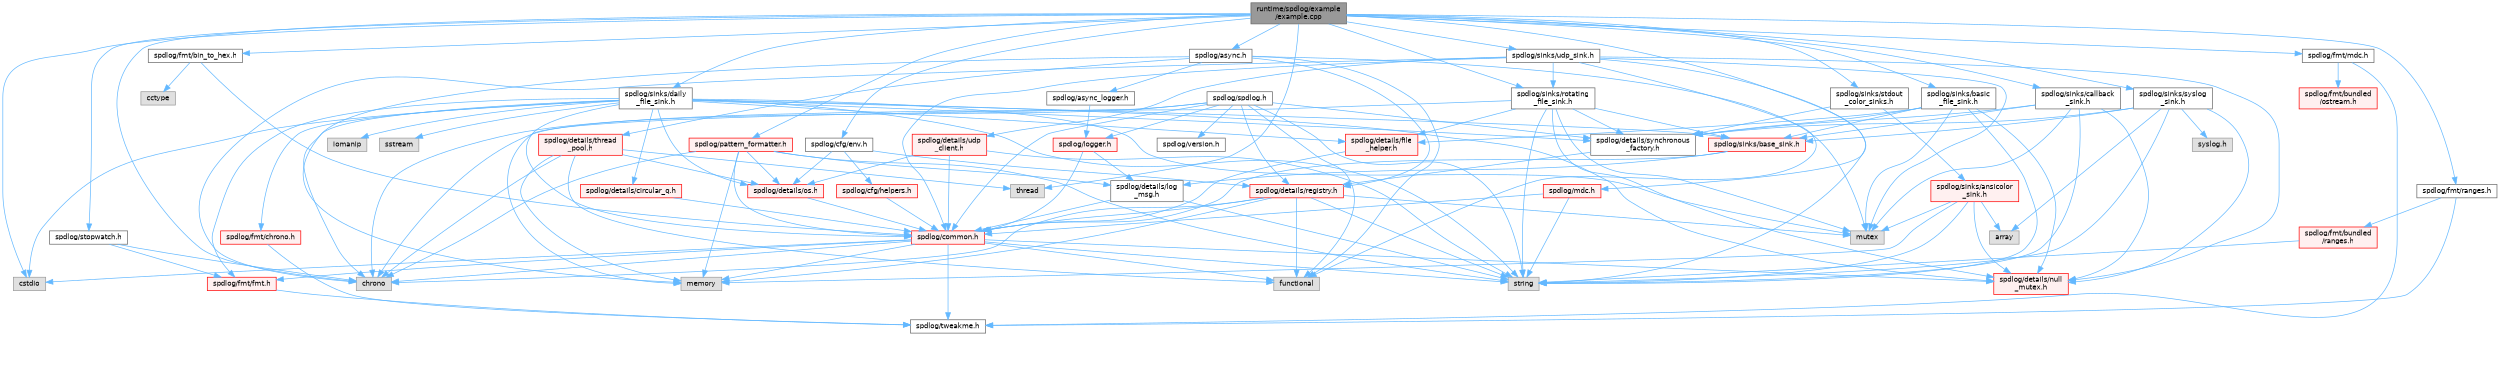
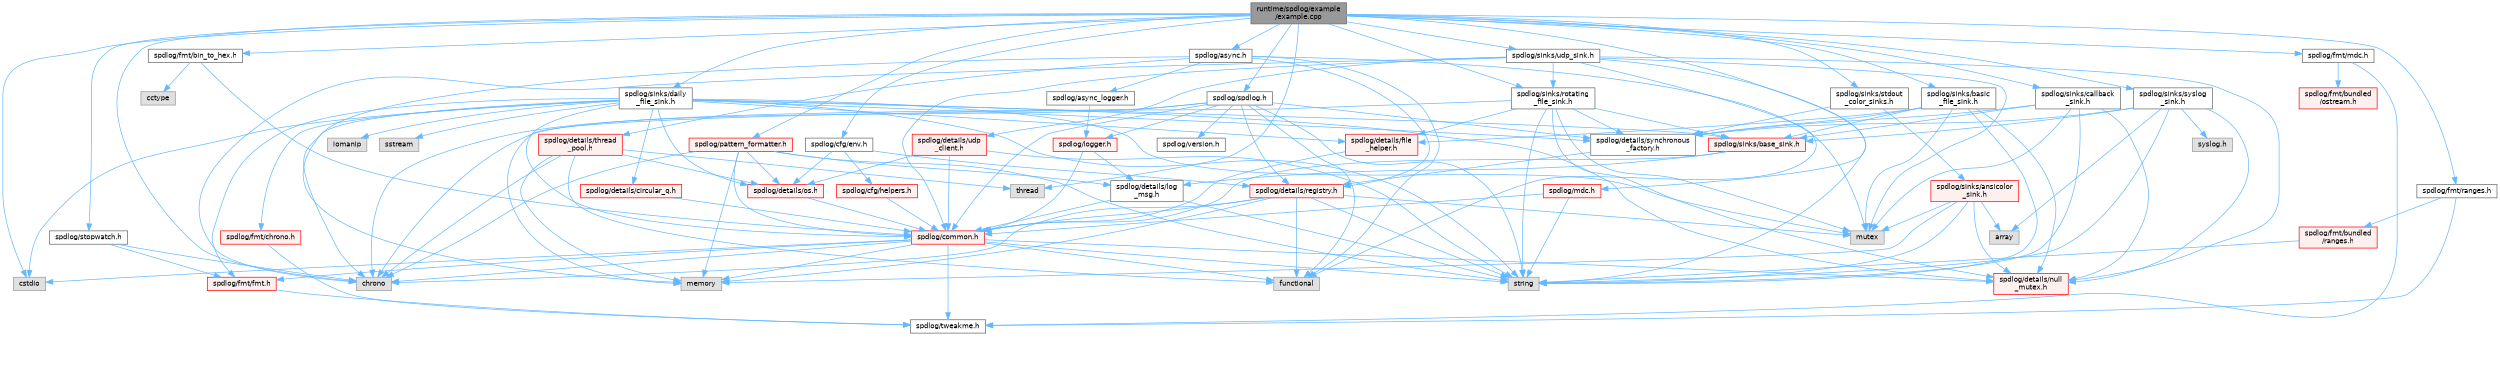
none -> (1272, 52)
